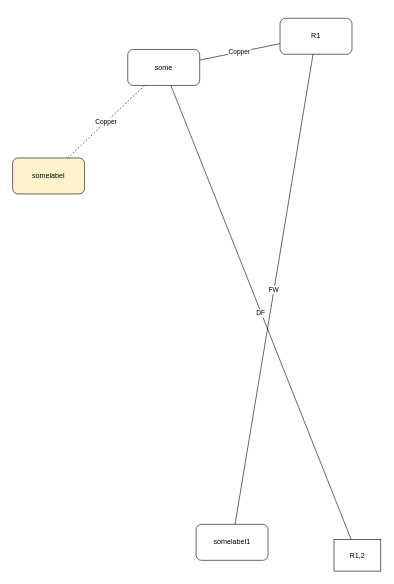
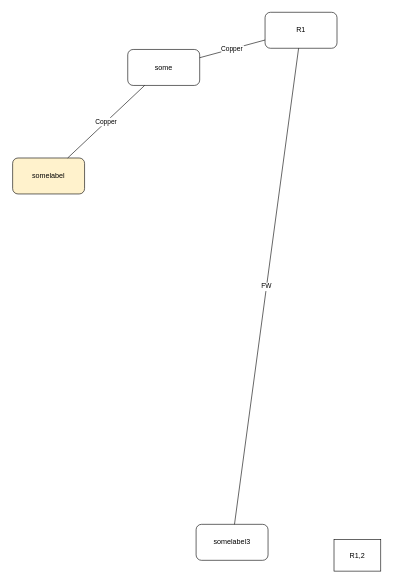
(316, 36) -> (301, 30)
(128, 101) -> (128, 101)
(216, 199) -> none
(232, 543) -> (232, 543)
